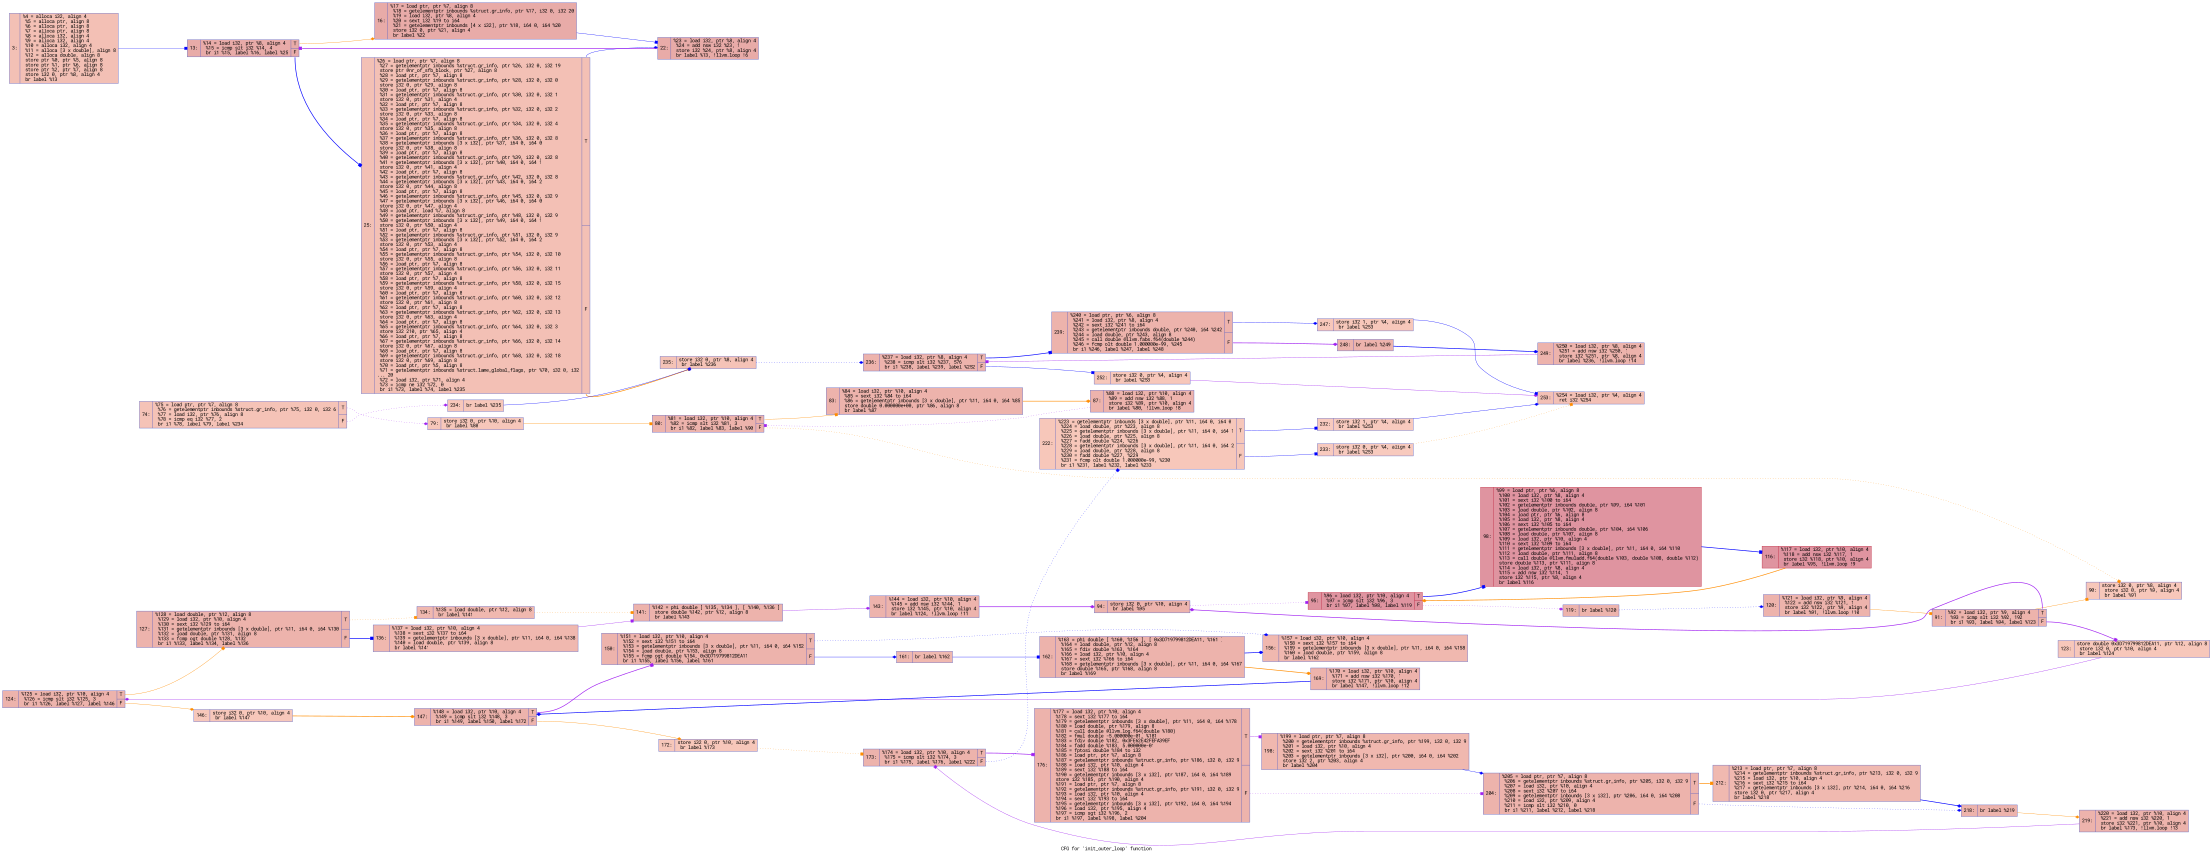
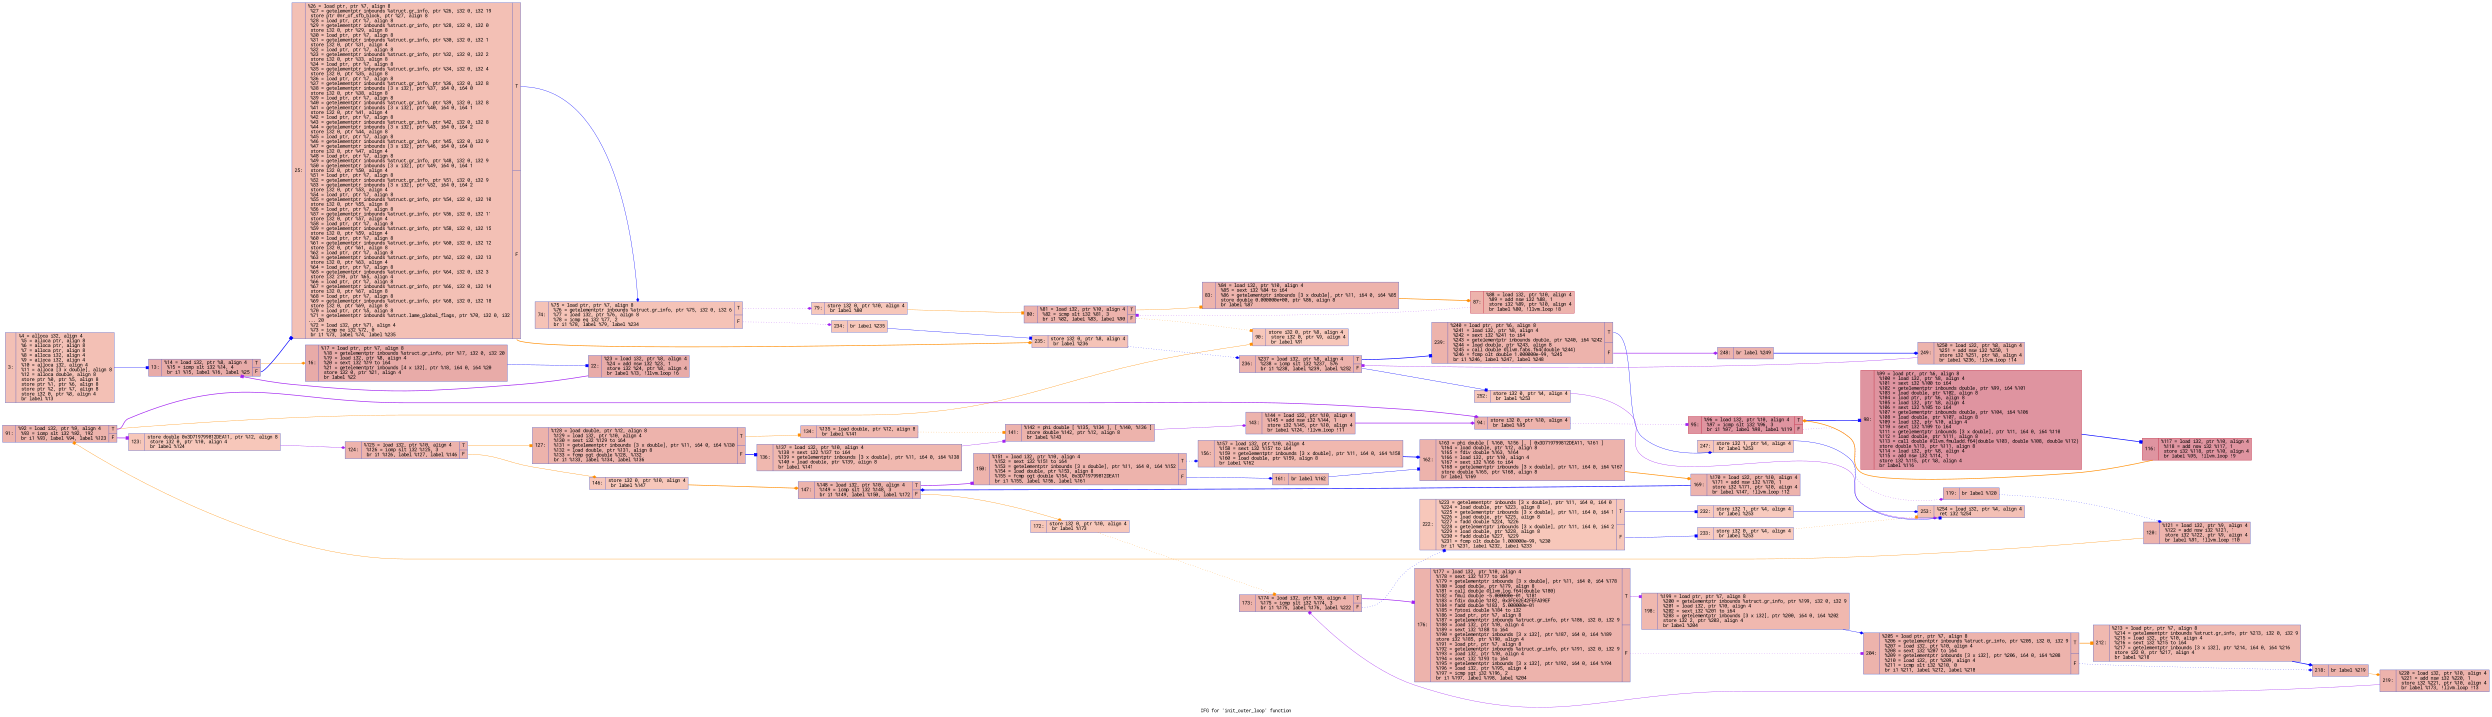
(603, 50) -> (612, 169)
(421, 211) -> (350, 156)
(1142, 401) -> (1522, 302)
(382, 619) -> (771, 436)
(1252, 653) -> (1409, 457)
